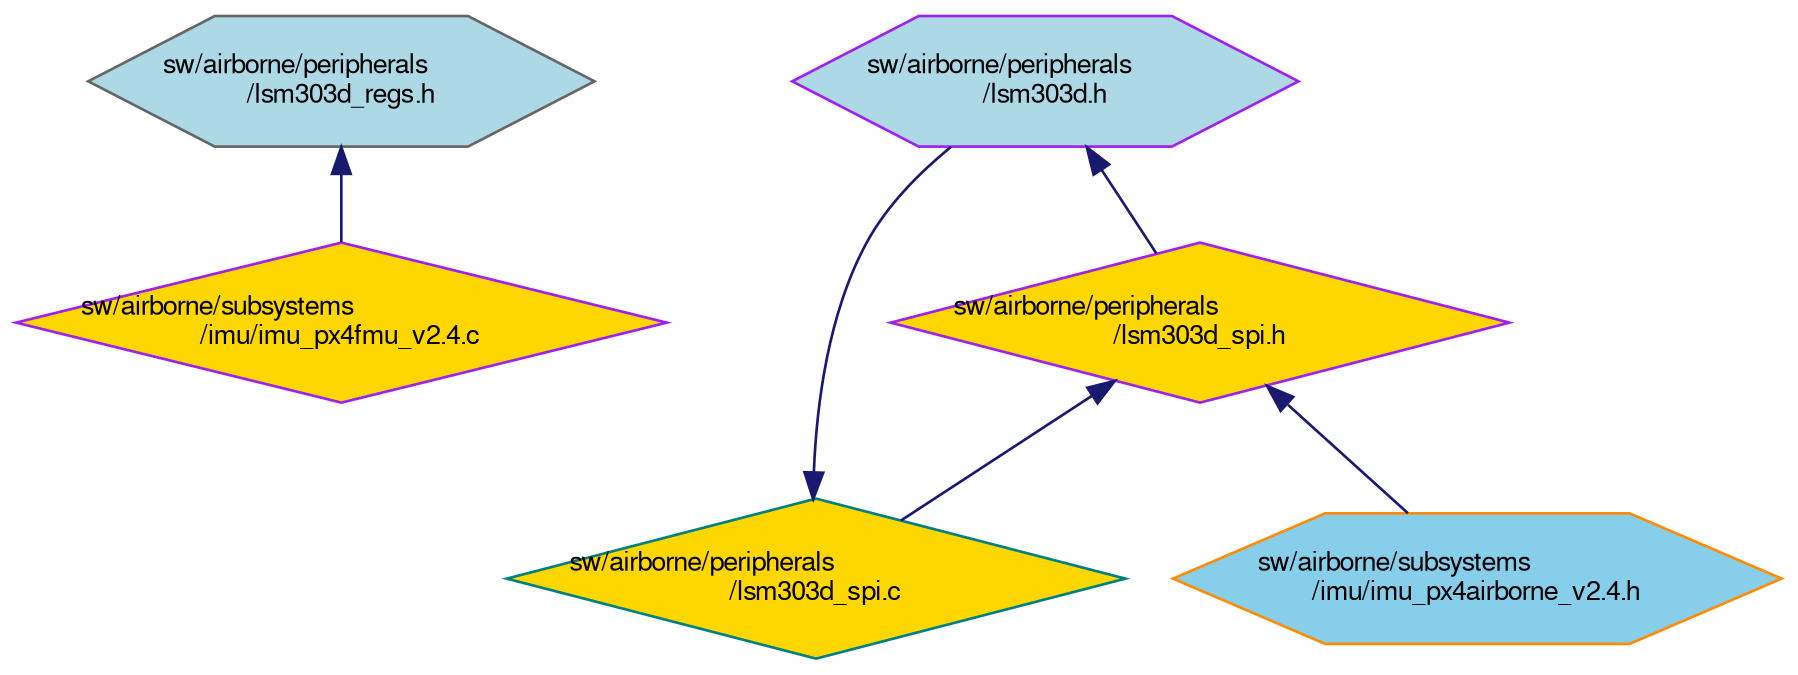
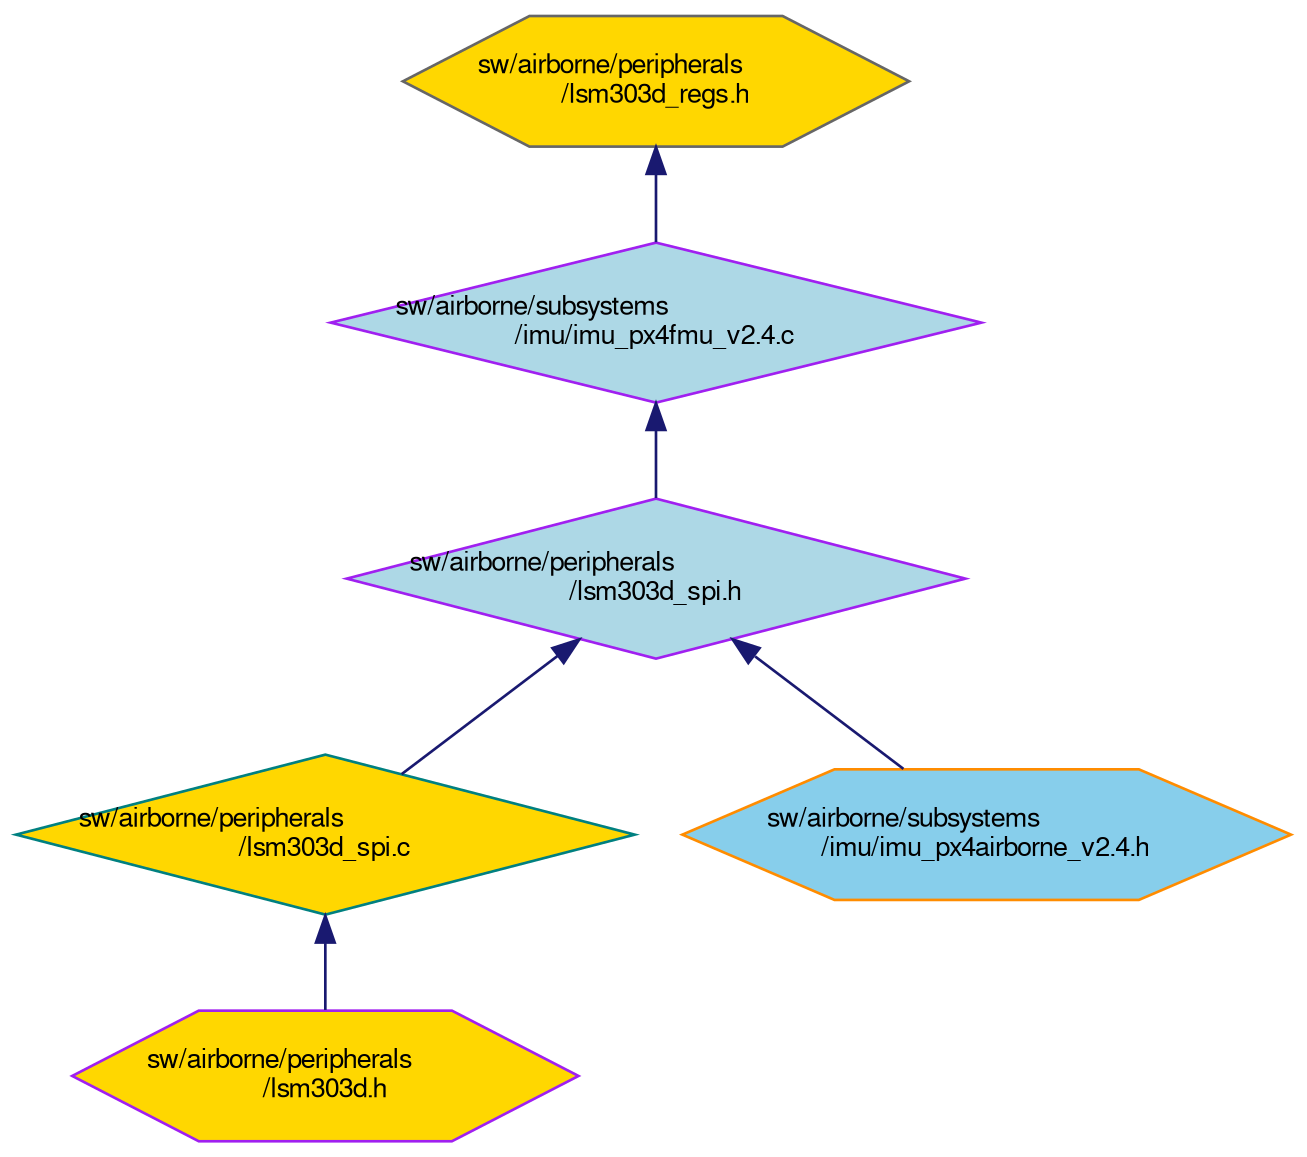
(341, 81) -> (656, 81)
(1045, 81) -> (325, 1076)
(1129, 211) -> (656, 464)
(341, 323) -> (656, 323)
(1200, 323) -> (656, 579)
